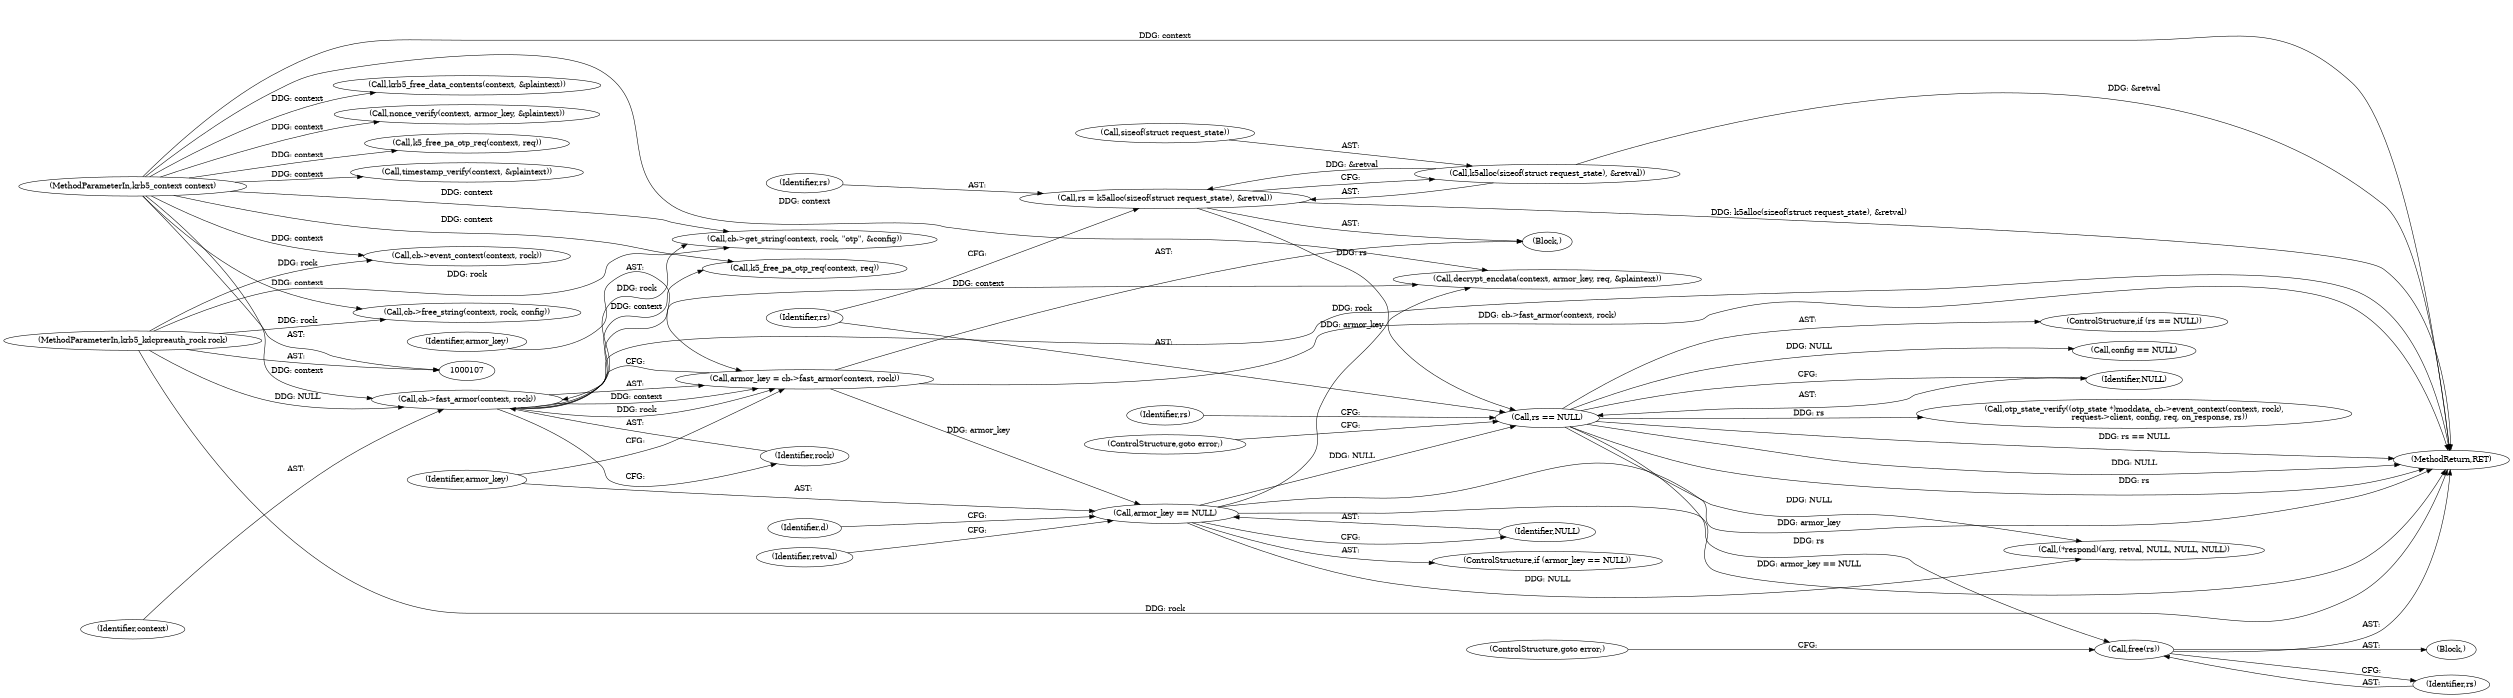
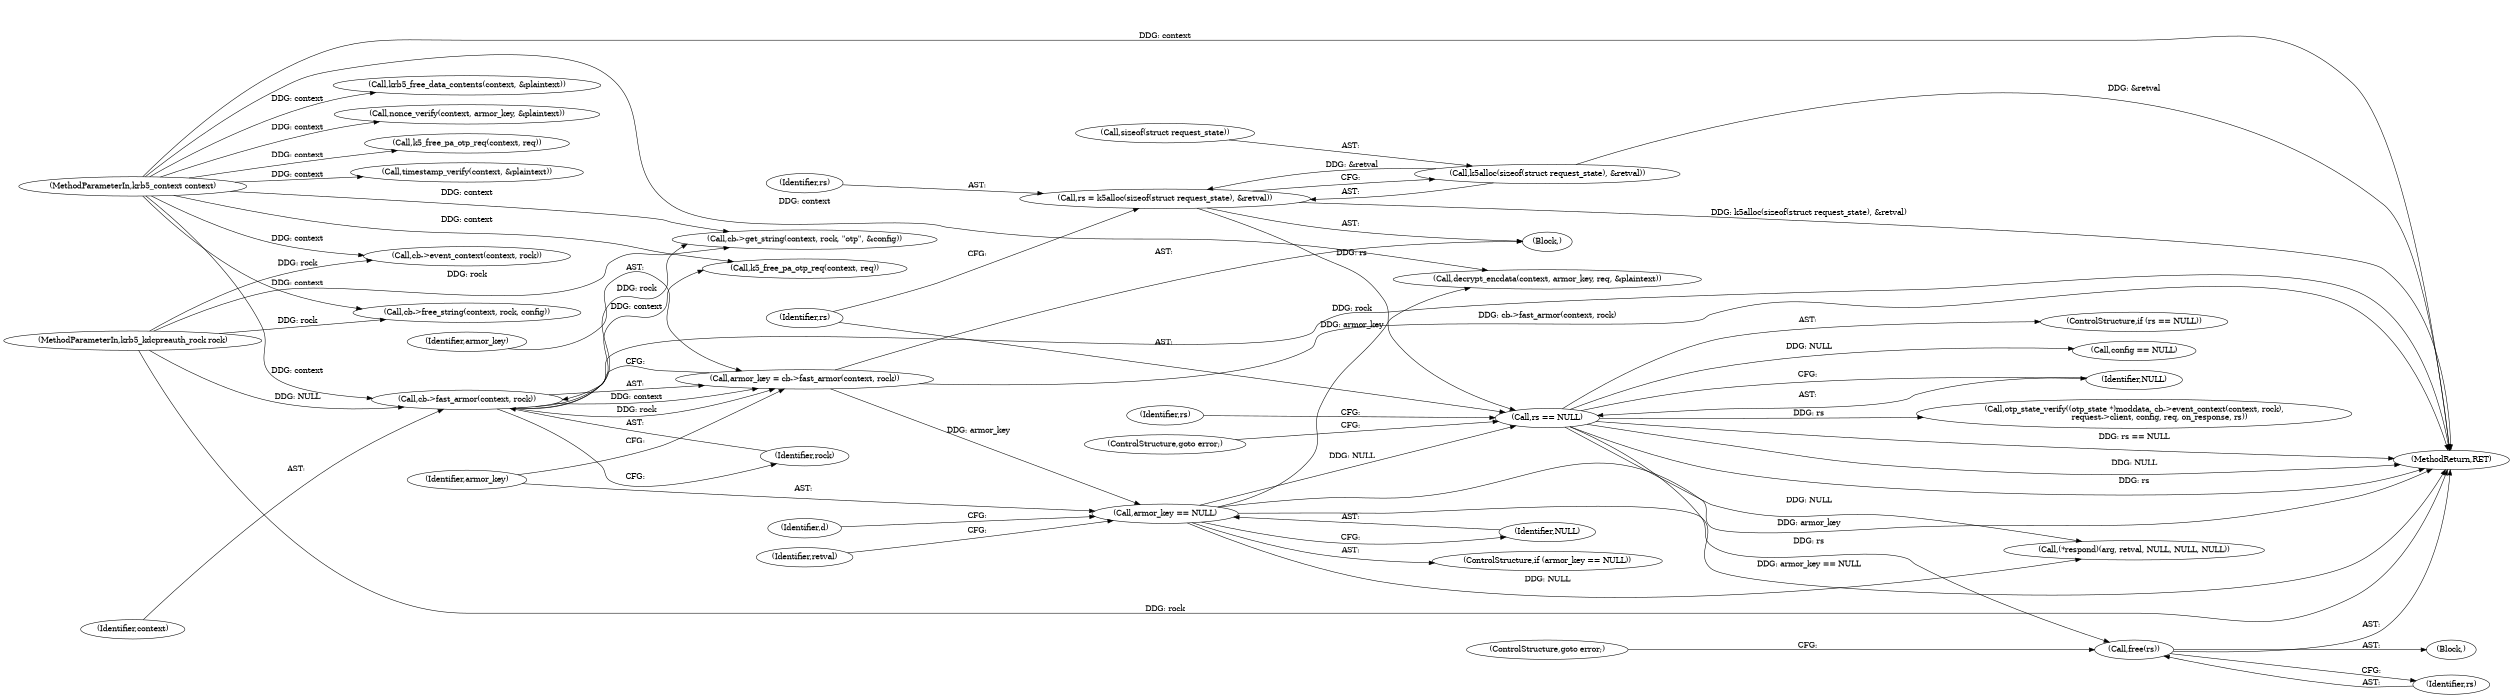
(935, 289) -> none
(467, 371) -> none
